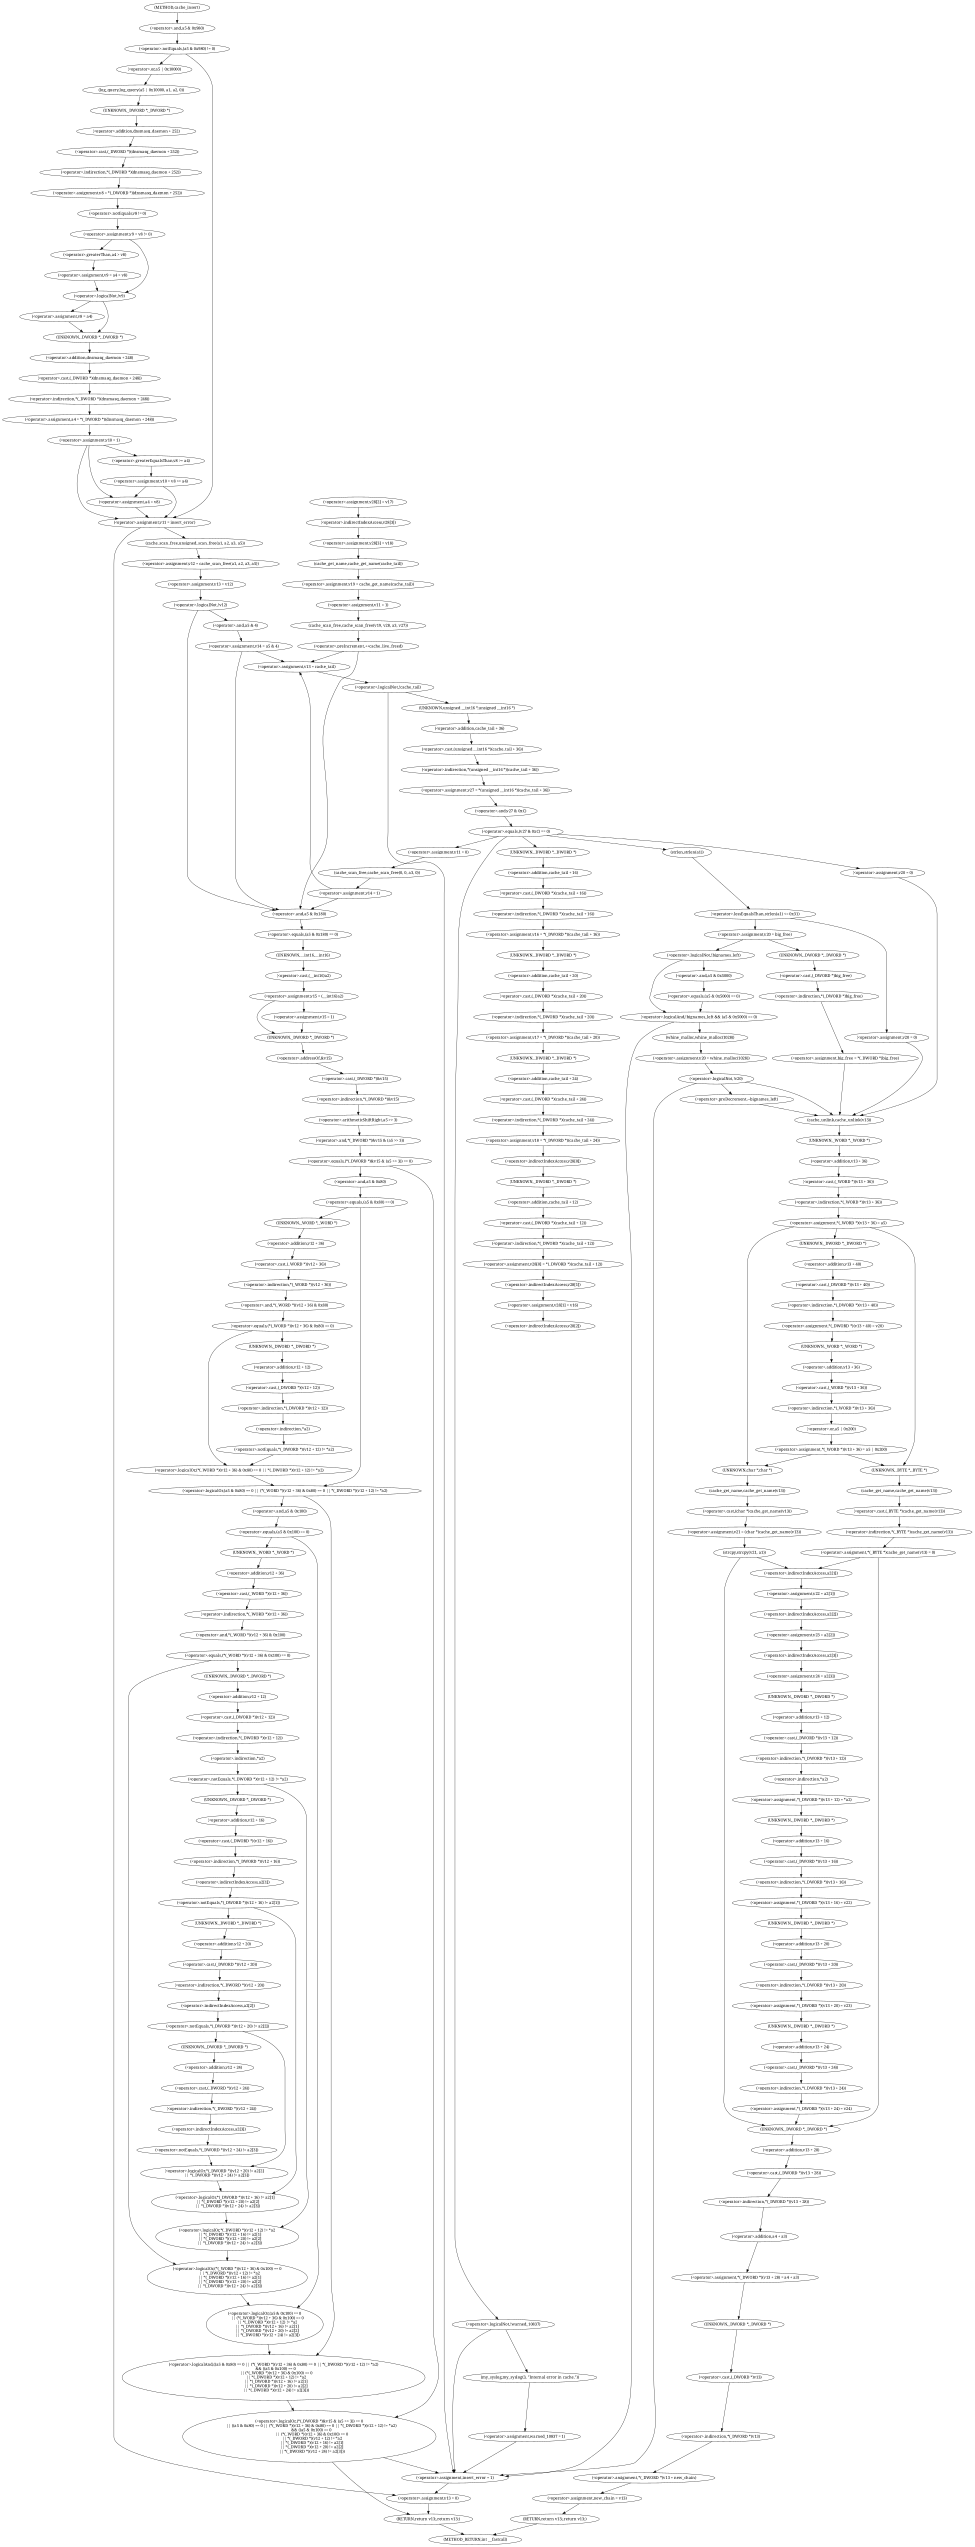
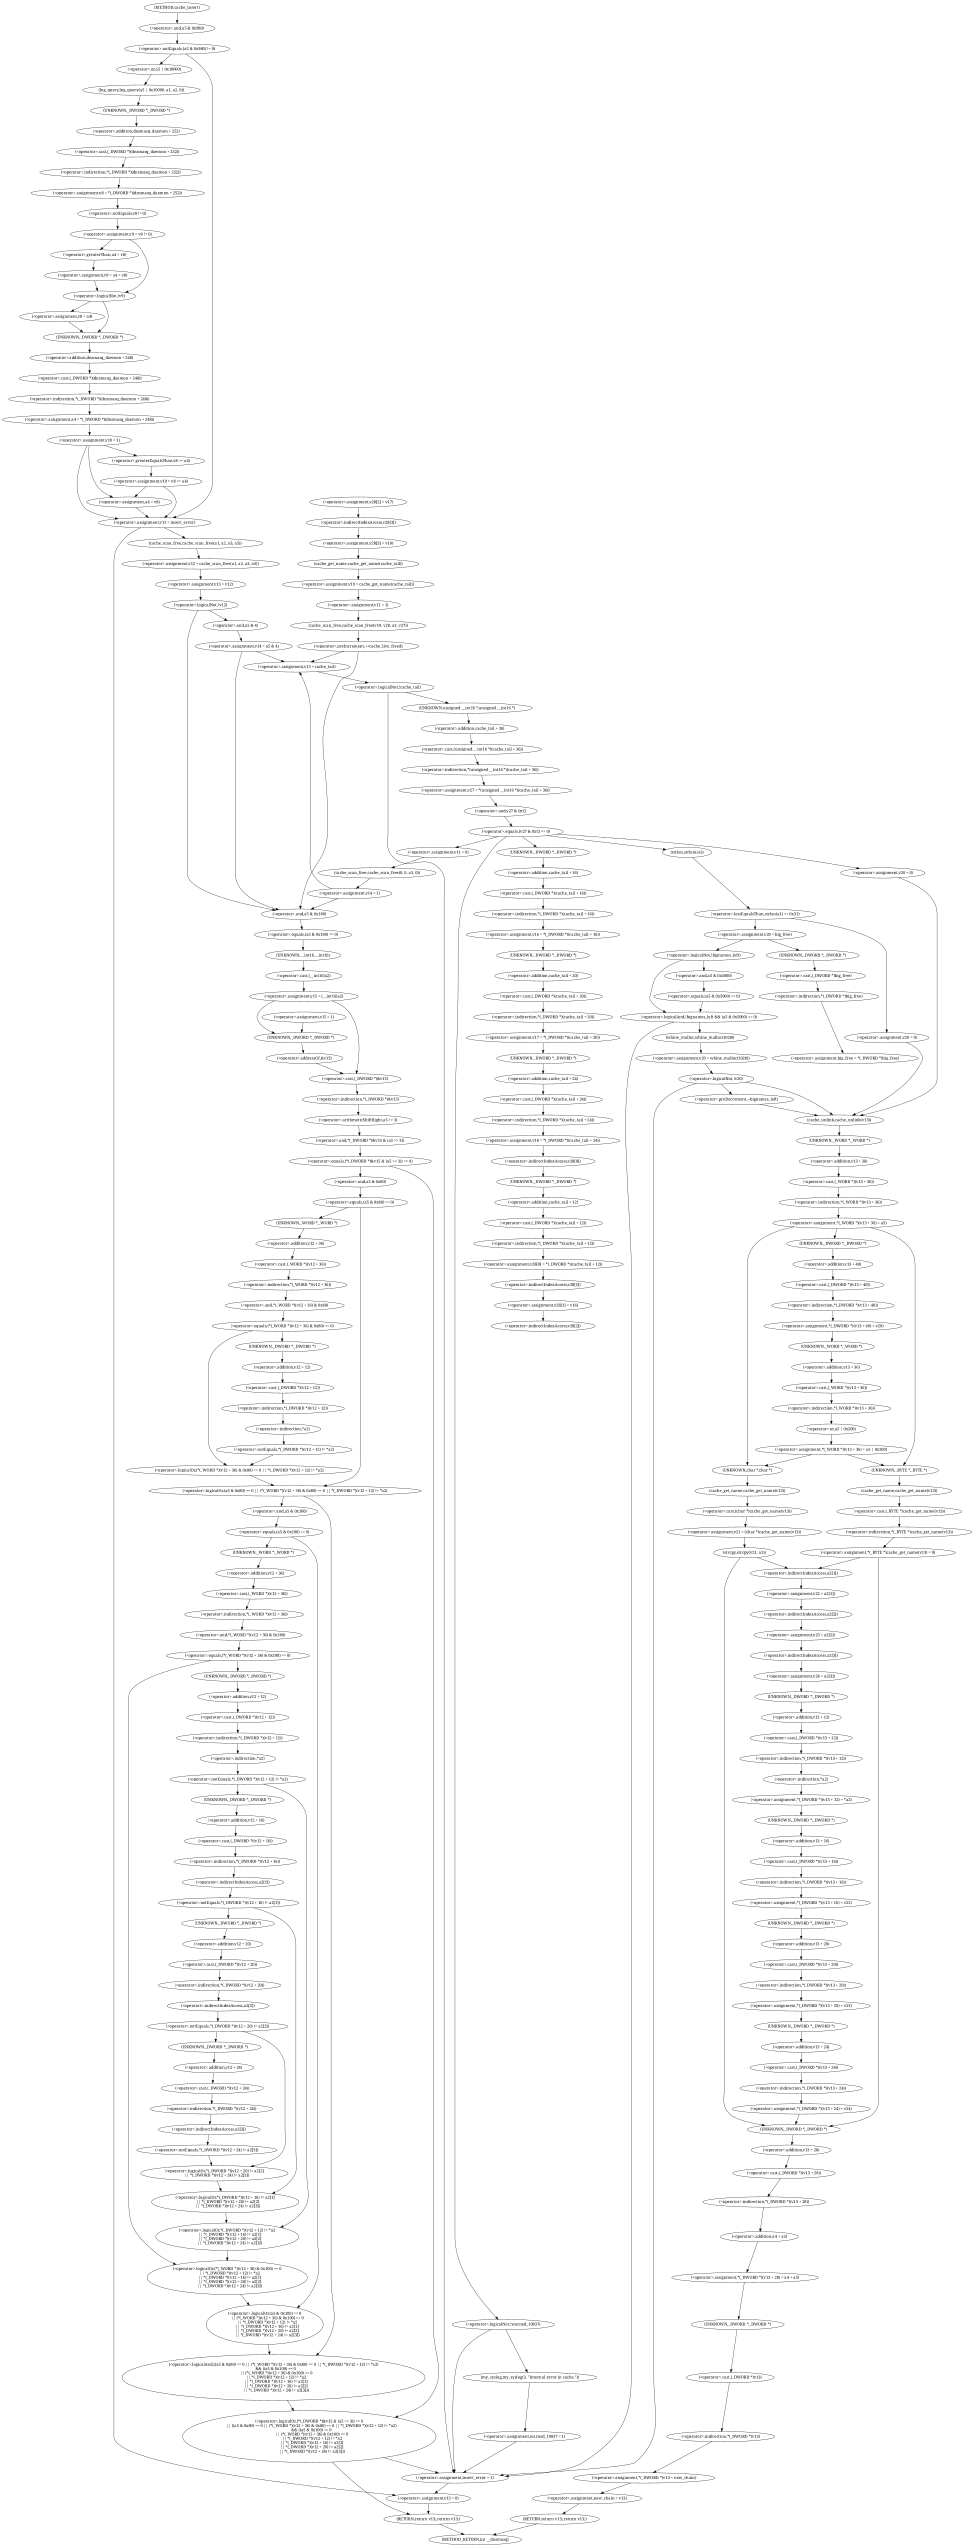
(195, 543) -> (195, 543)
(304, 1005) -> (357, 1031)
(842, 1088) -> none
none -> (240, 1644)
(475, 2540) -> (475, 2540)
